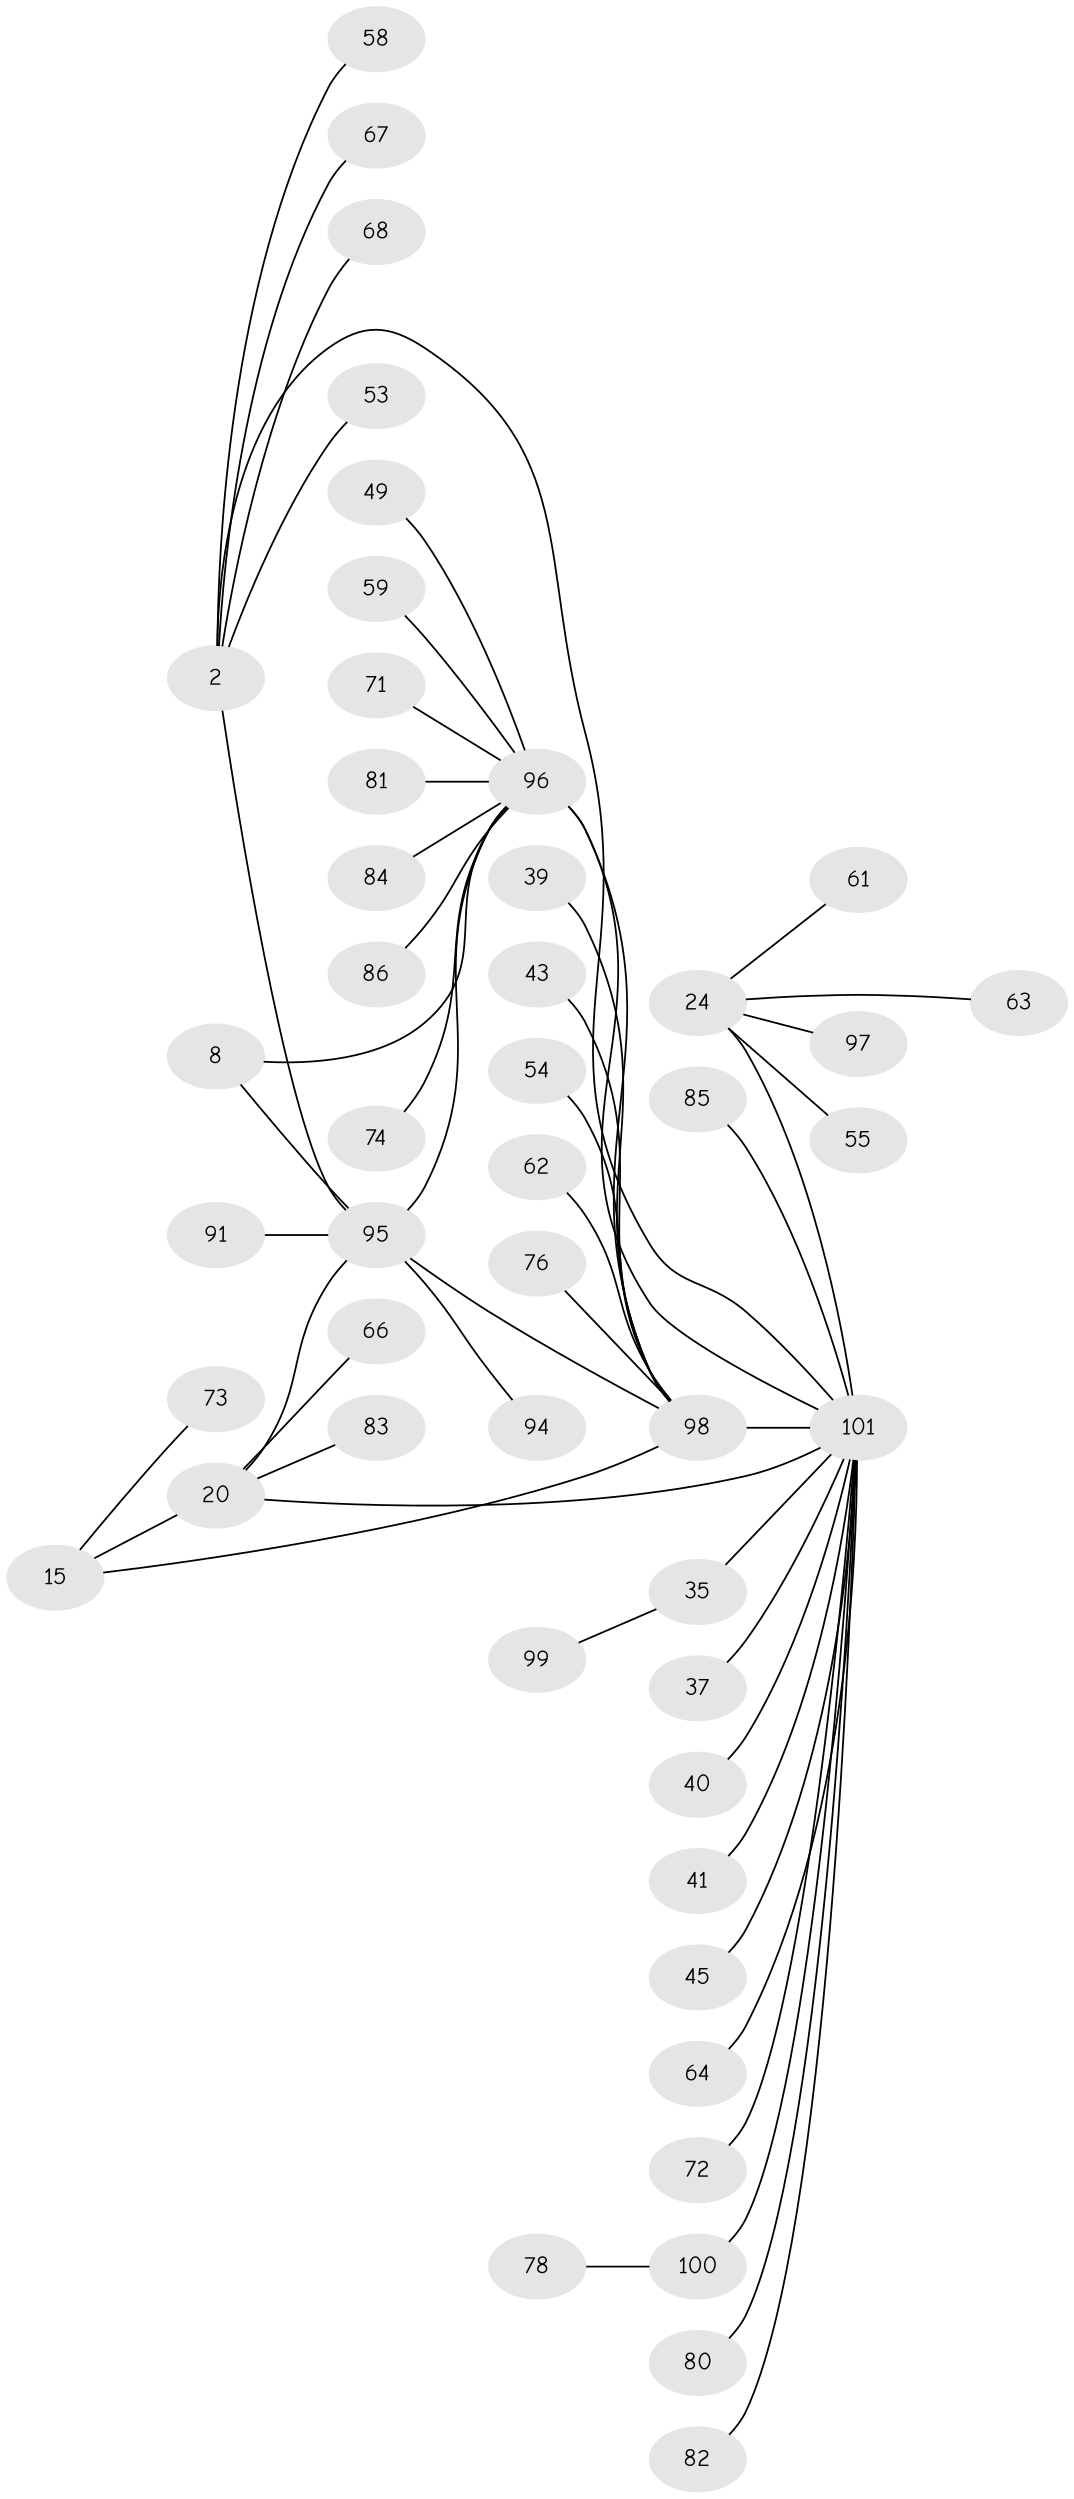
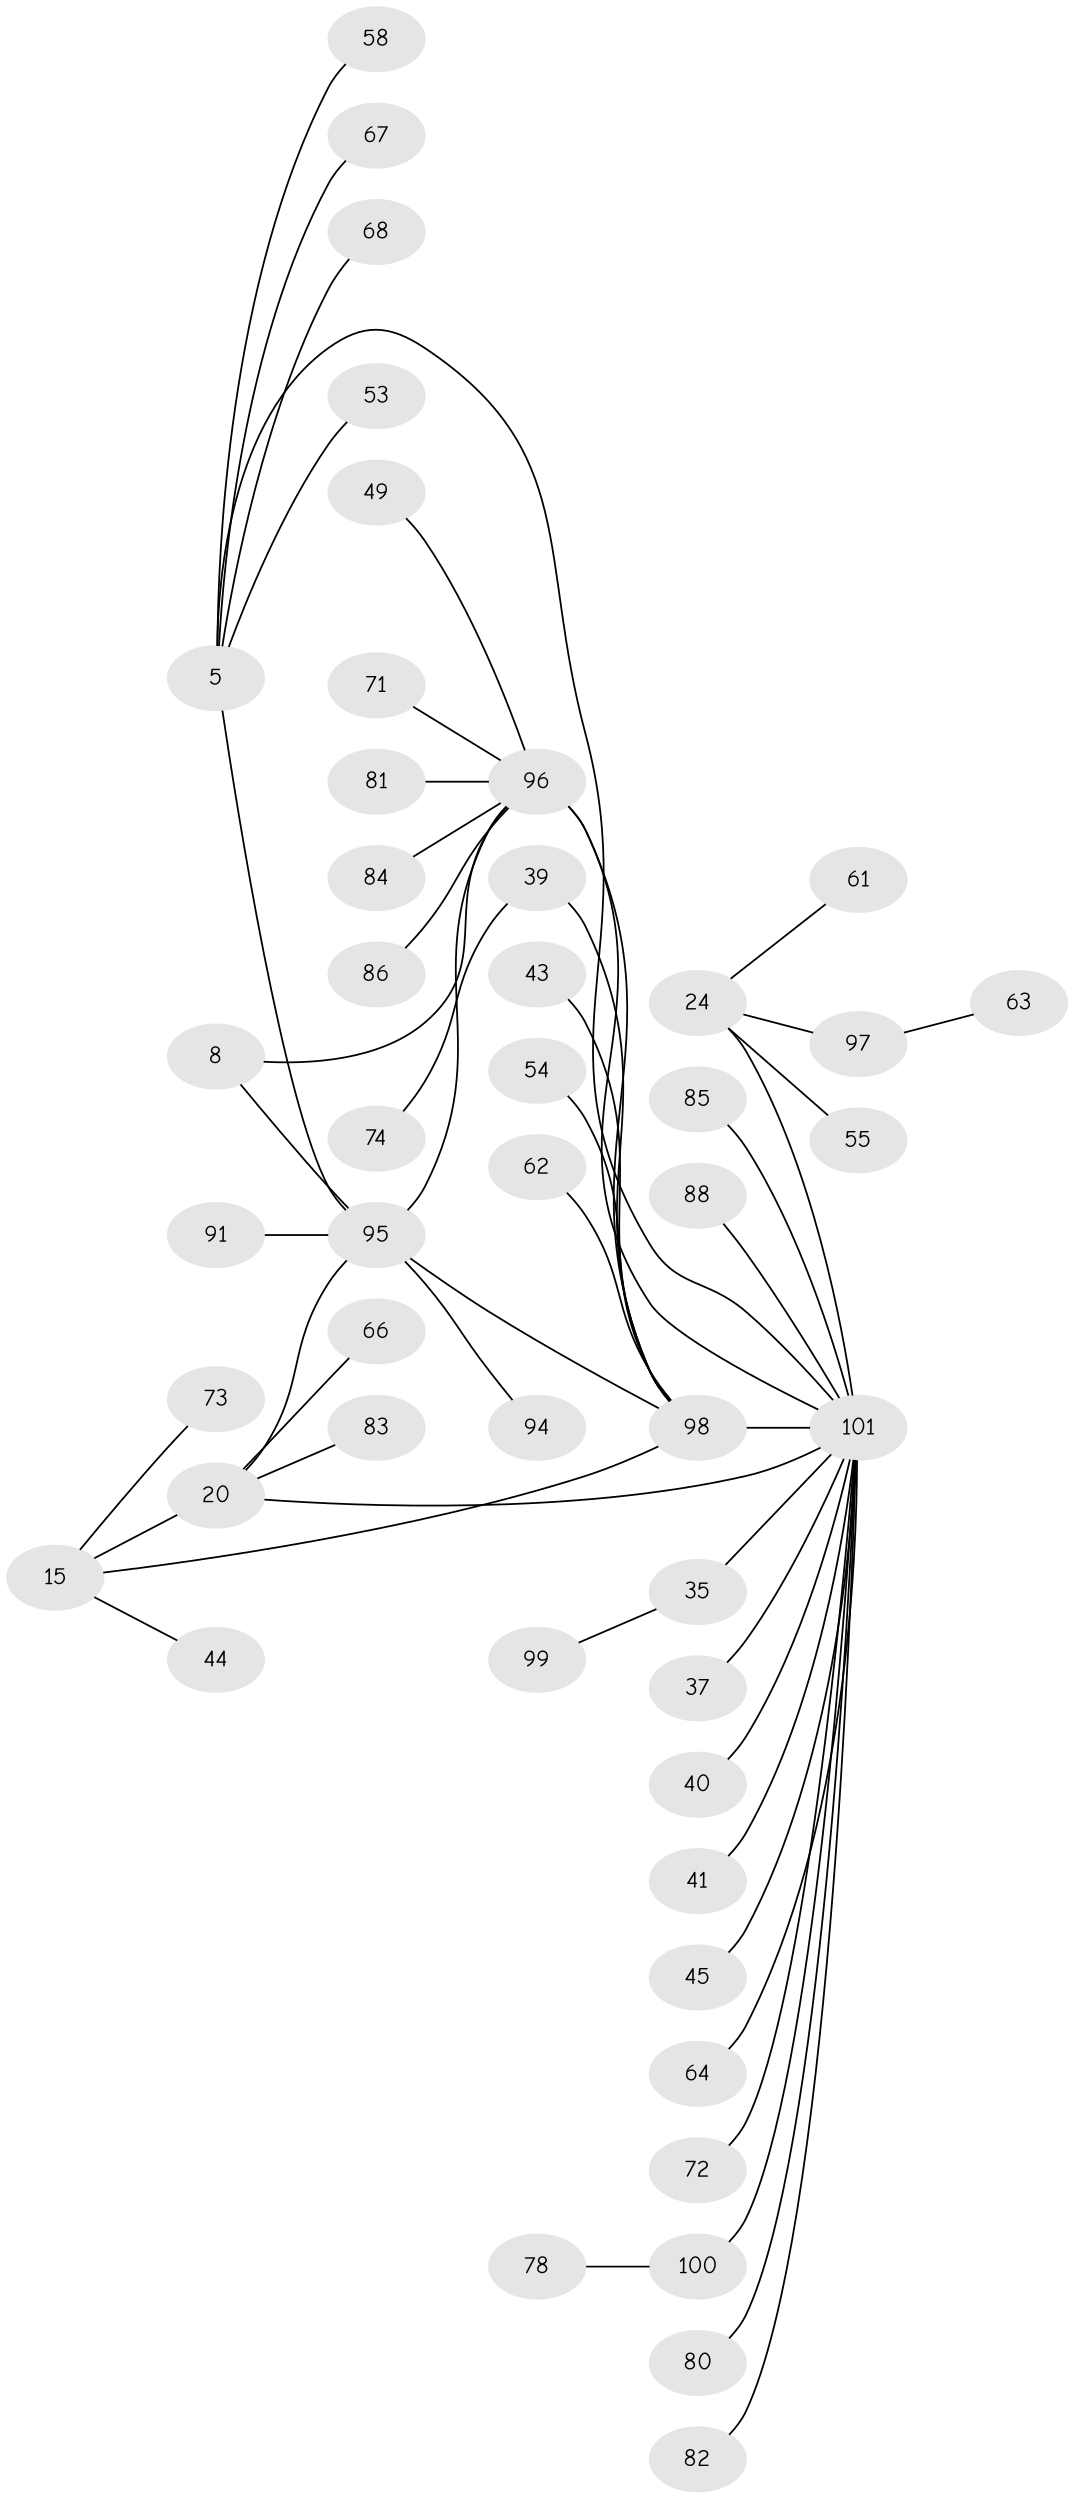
(377, 589) -> none
(216, 678) -> (216, 678)
(858, 995) -> (939, 1024)
(446, 1024) -> (446, 1035)
none -> (698, 1196)
(537, 1264) -> none
none -> (216, 1660)
